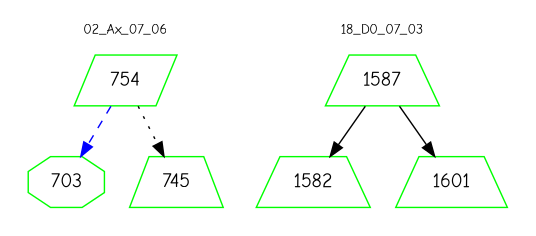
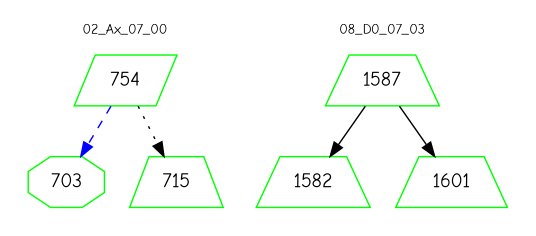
(126, 30) -> (126, 30)
(382, 30) -> (382, 30)
(176, 182) -> (176, 182)
